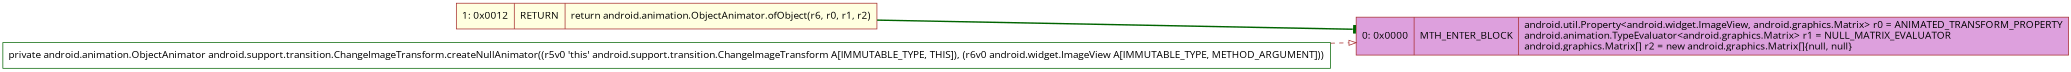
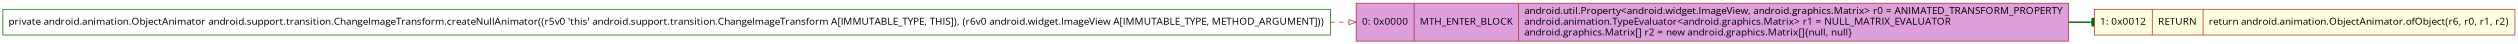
(1115, 25) -> (2080, 22)
